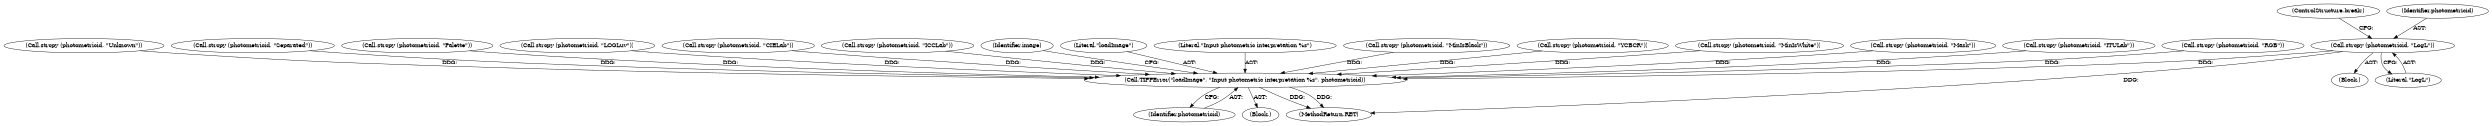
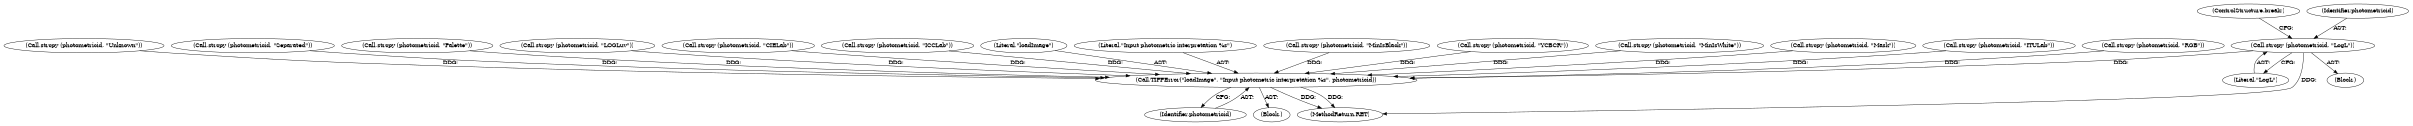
(1017, 46) -> none
